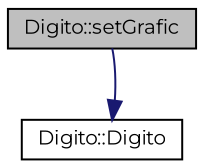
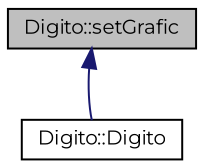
(115, 74) -> (89, 94)
